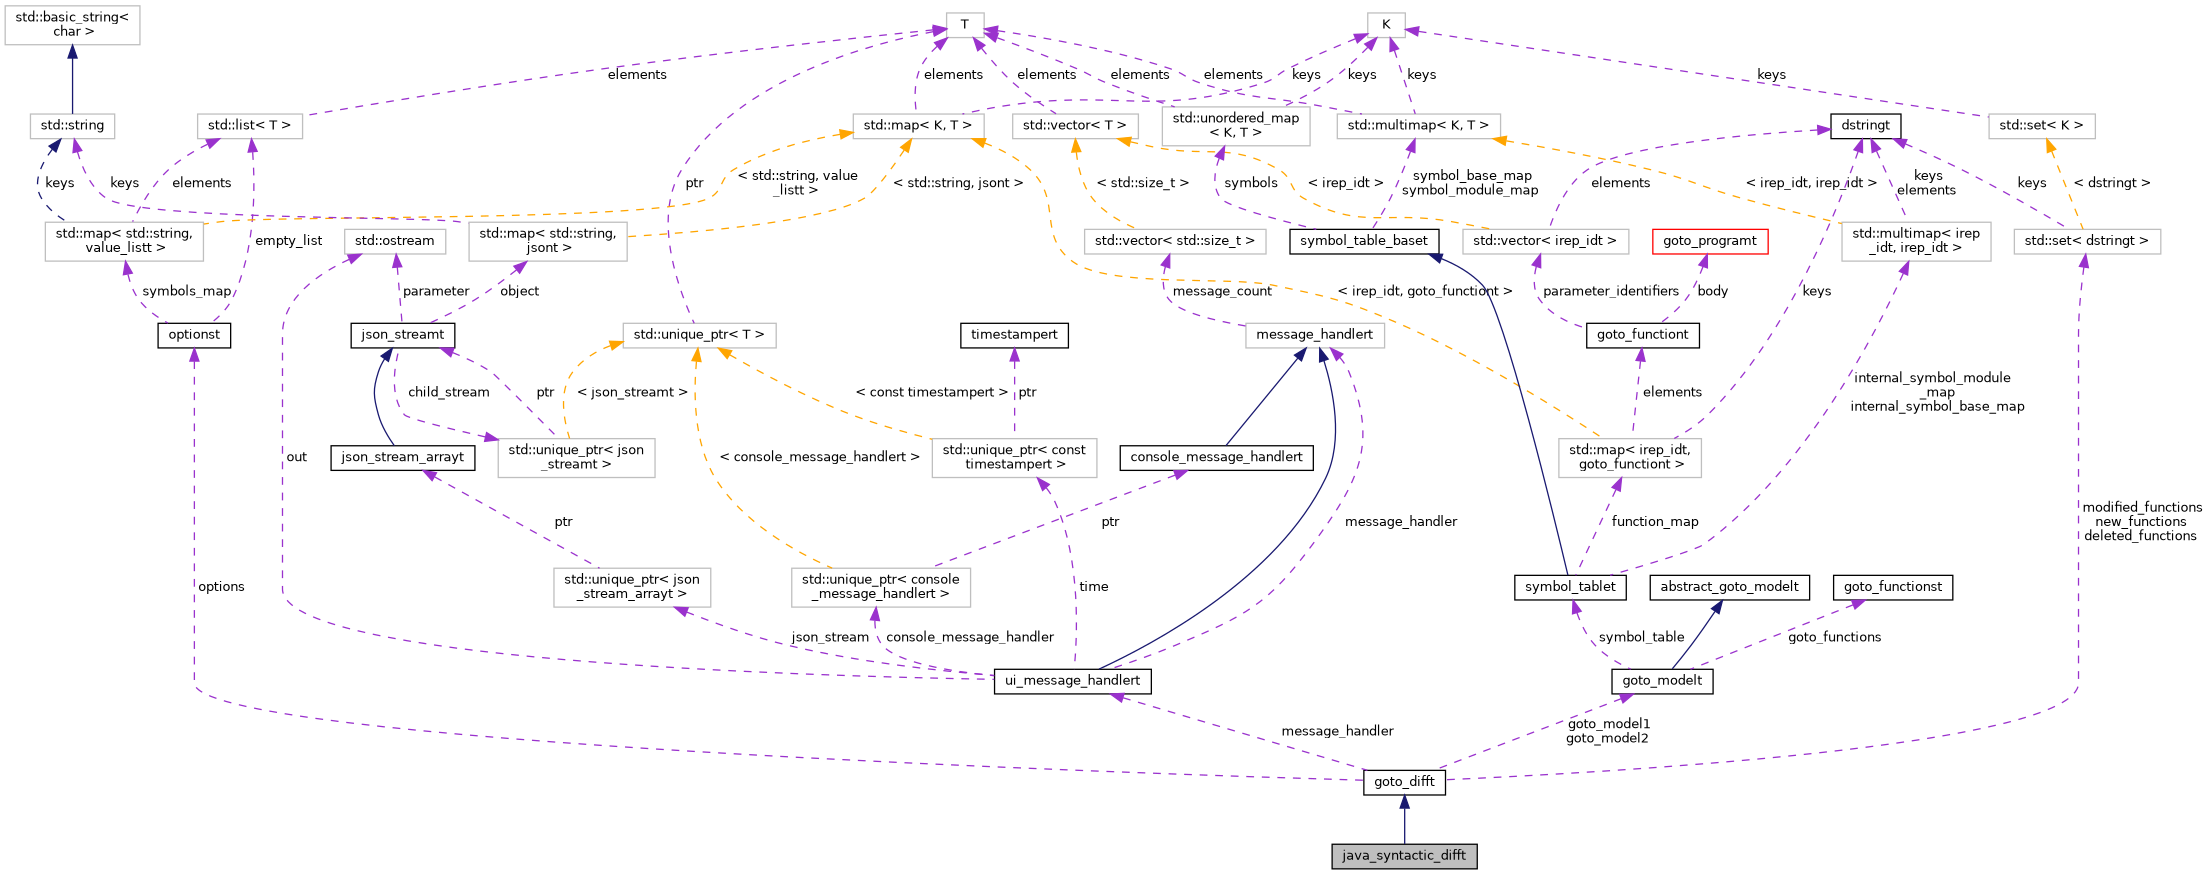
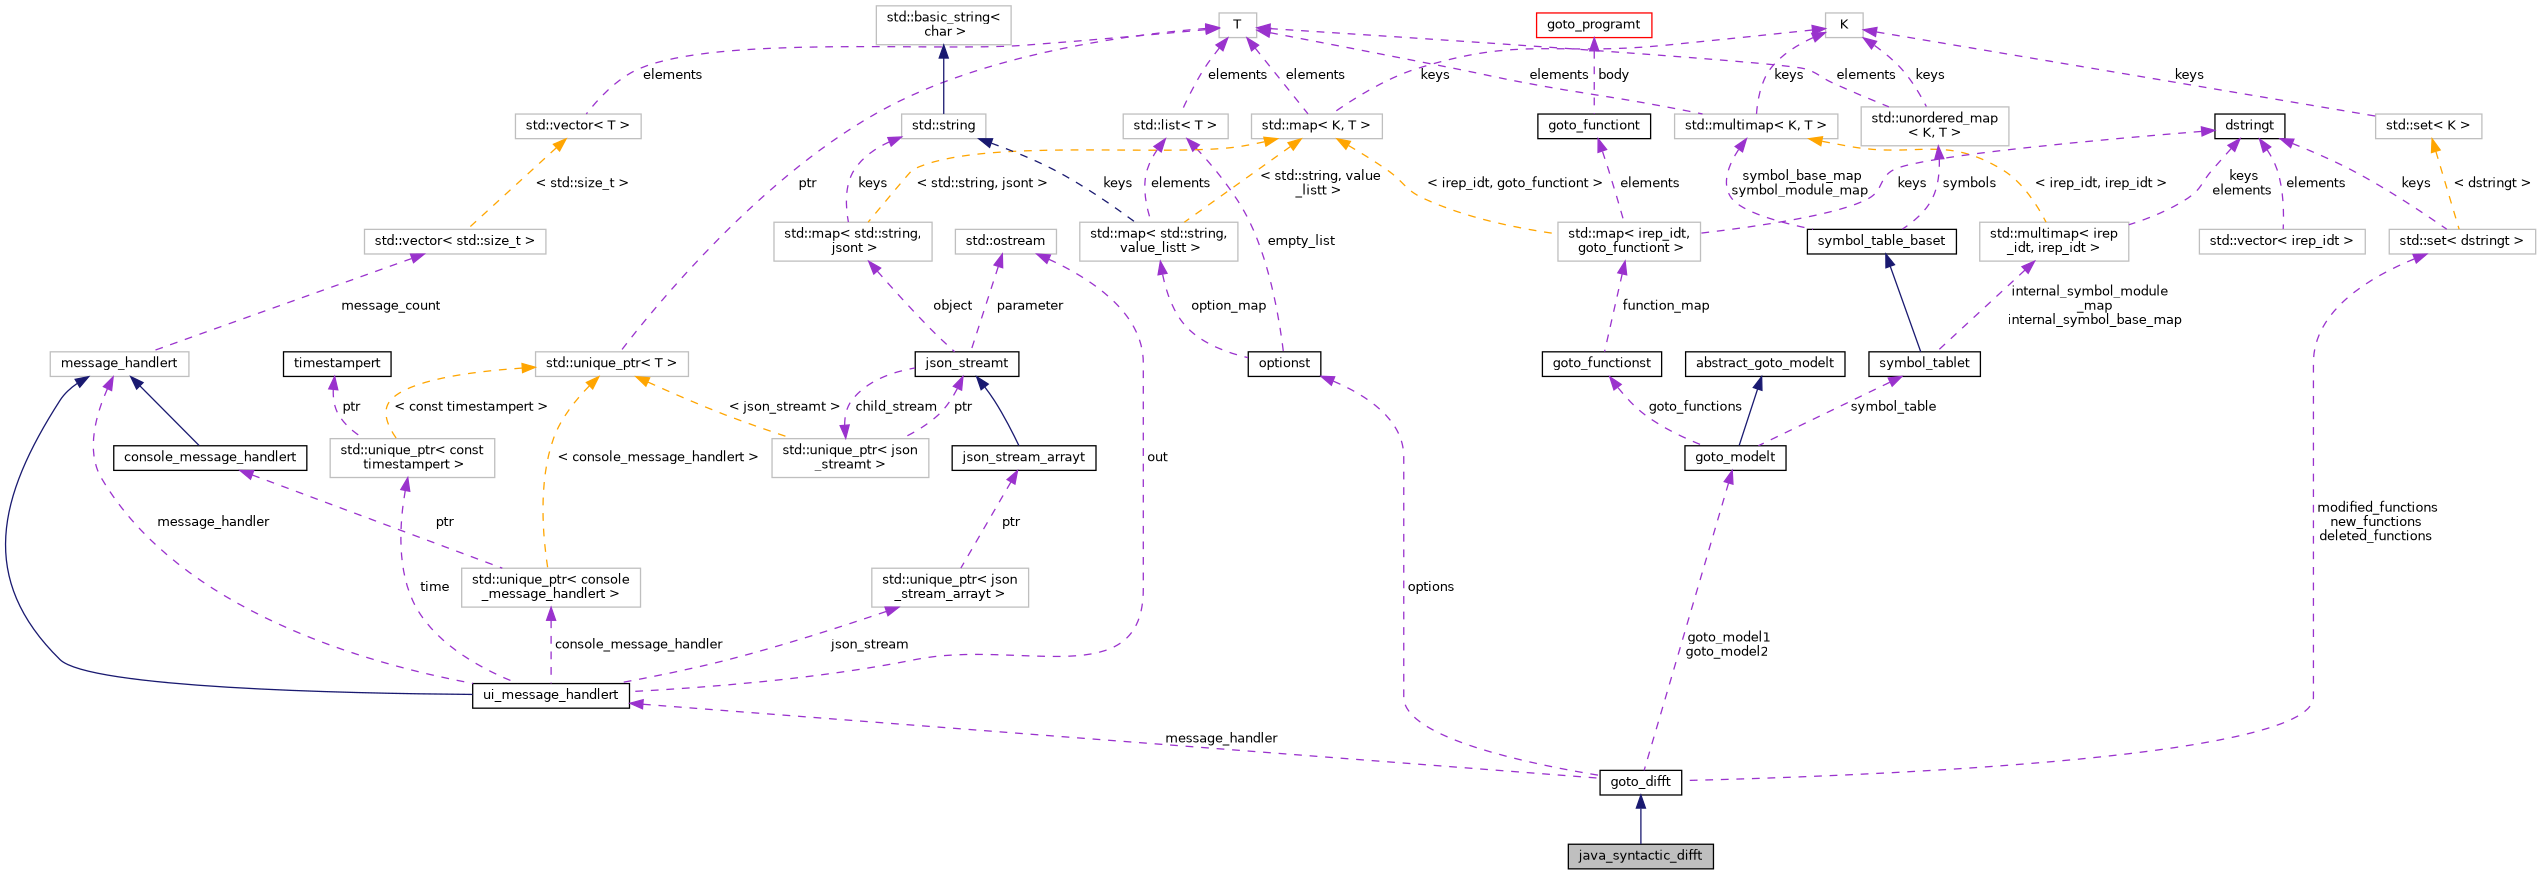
(1304, 199) -> none
(185, 292) -> (1227, 306)
(1547, 308) -> none
(1596, 532) -> (1613, 313)
